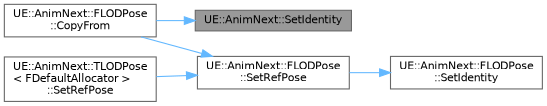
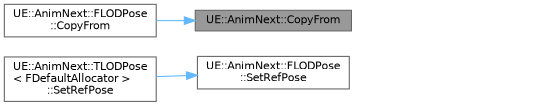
(273, 21) -> (273, 21)
(171, 45) -> none
(466, 73) -> none
